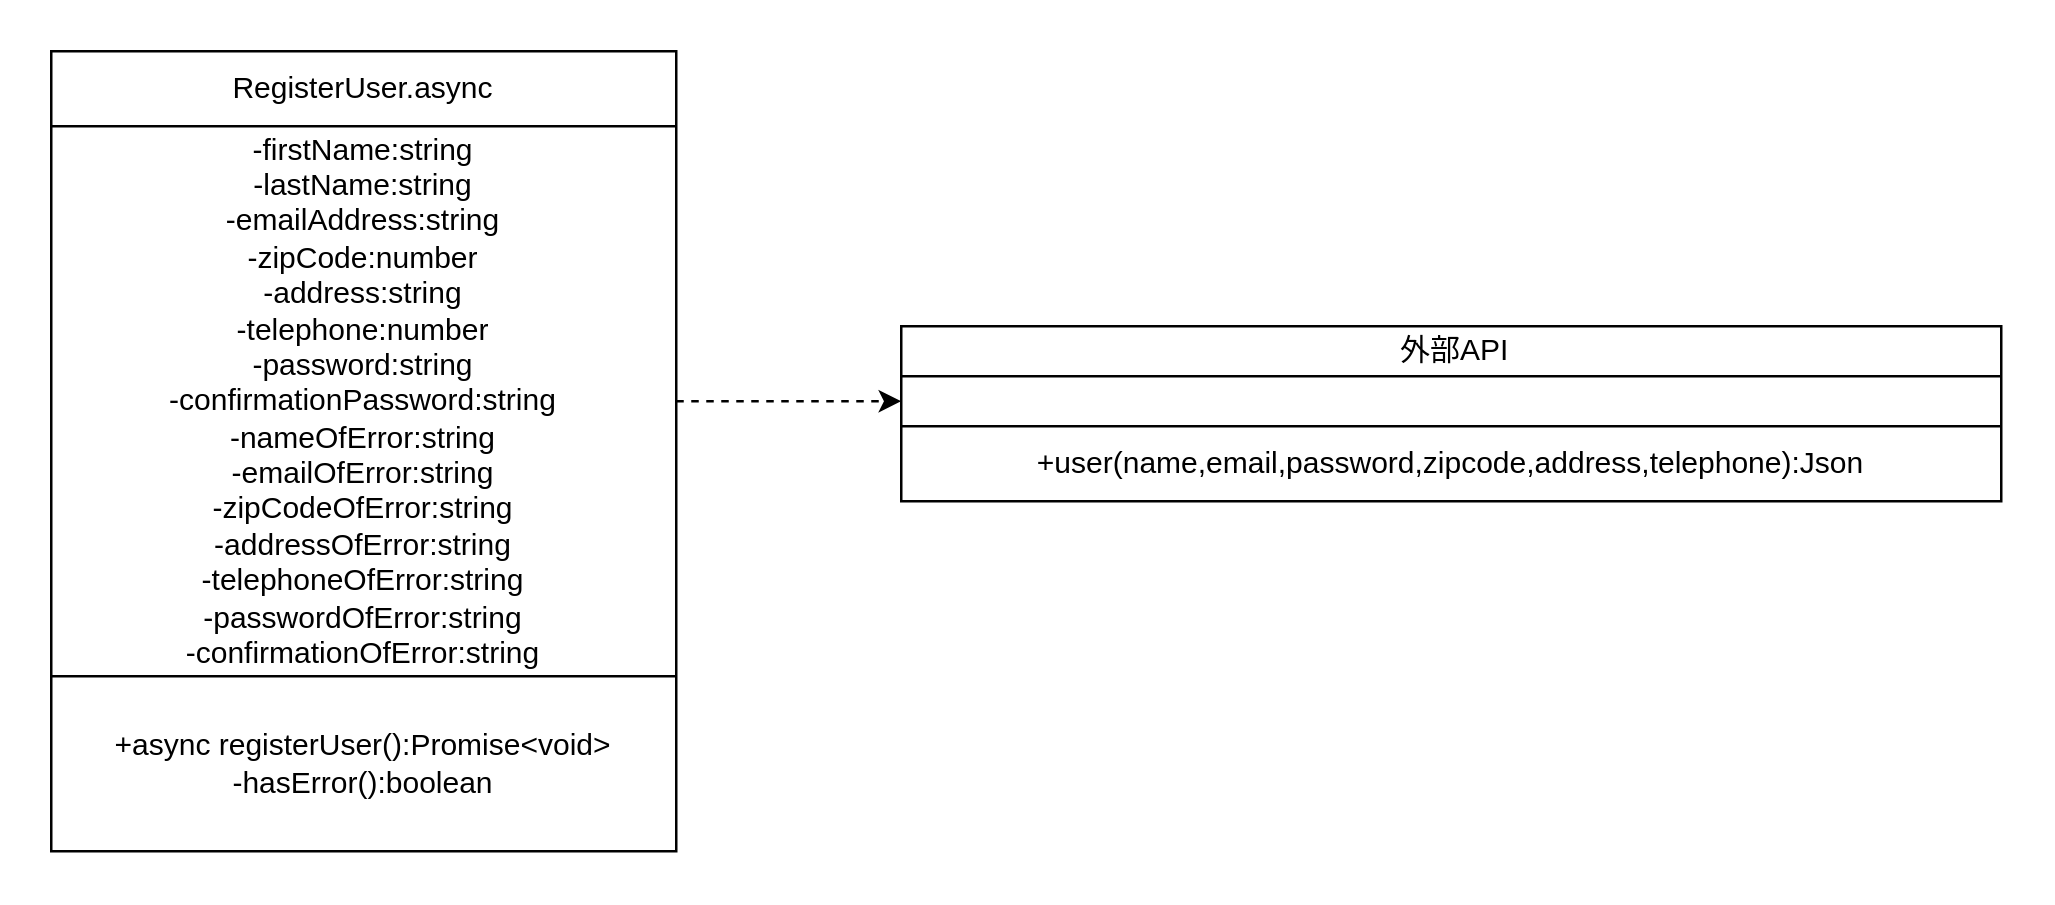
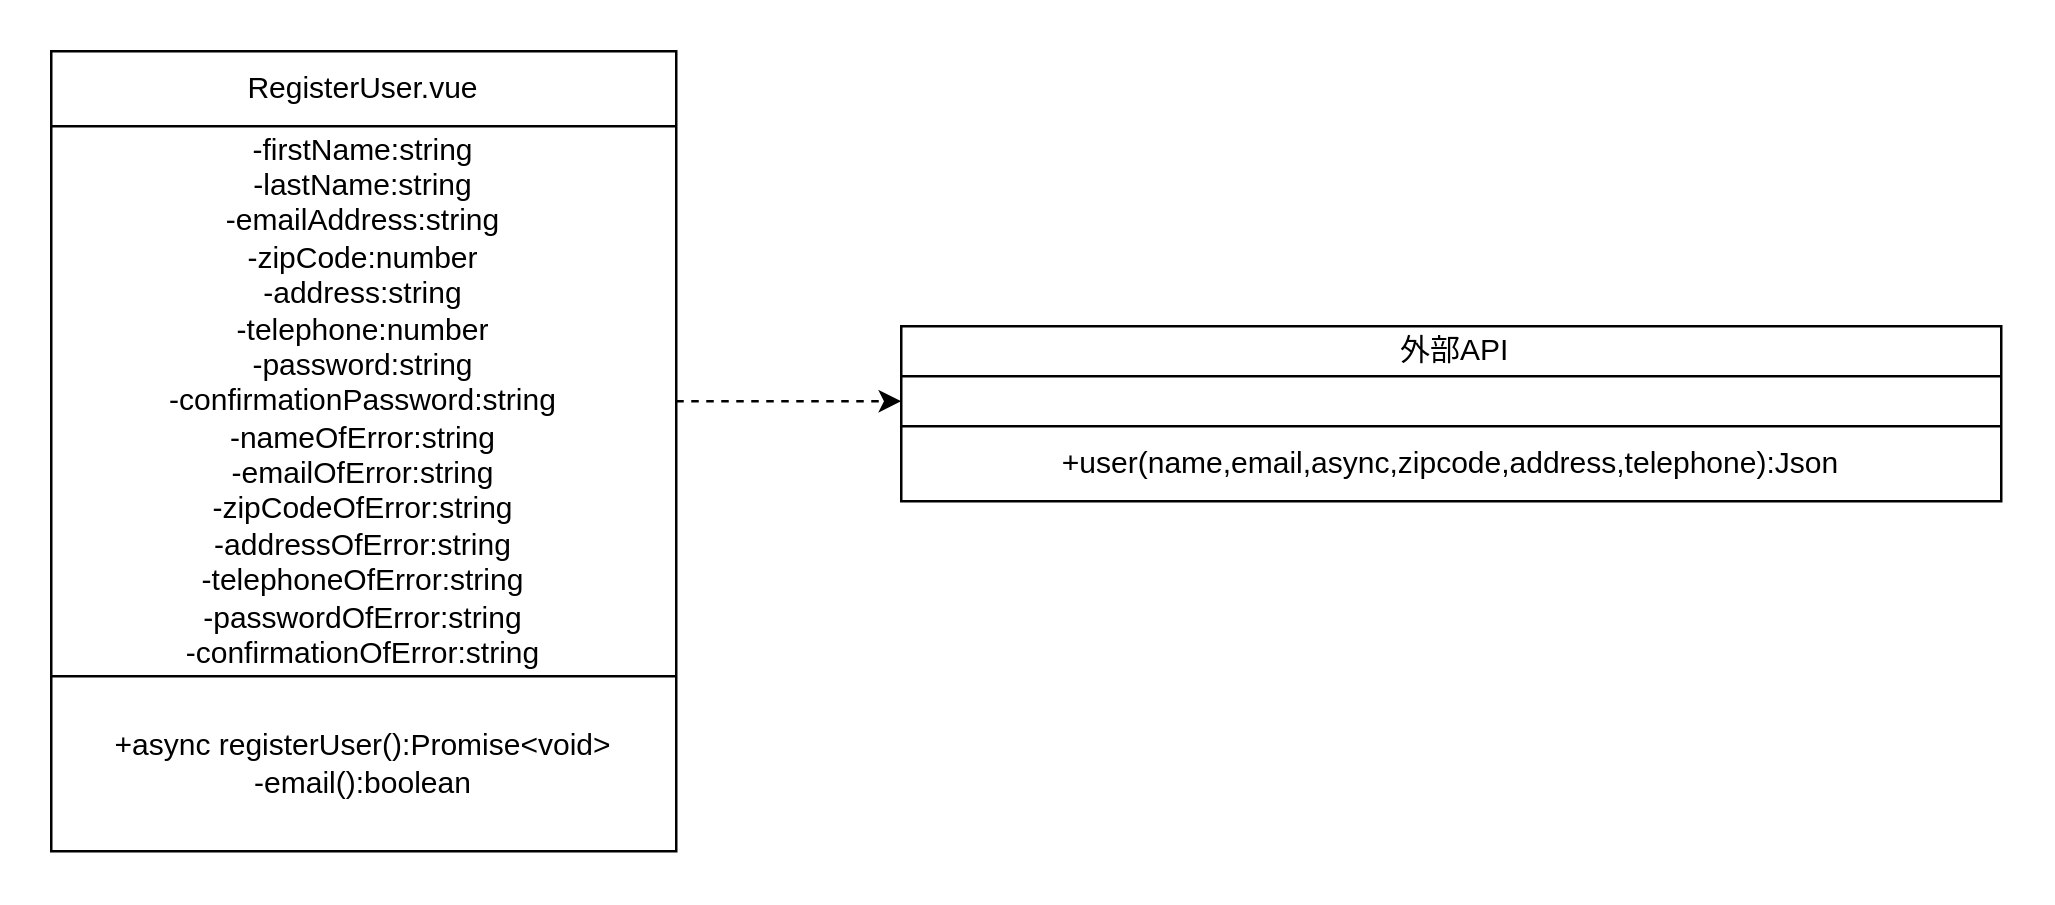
(364, 89) -> (364, 89)
(1451, 464) -> (1451, 464)
(364, 764) -> (364, 764)
